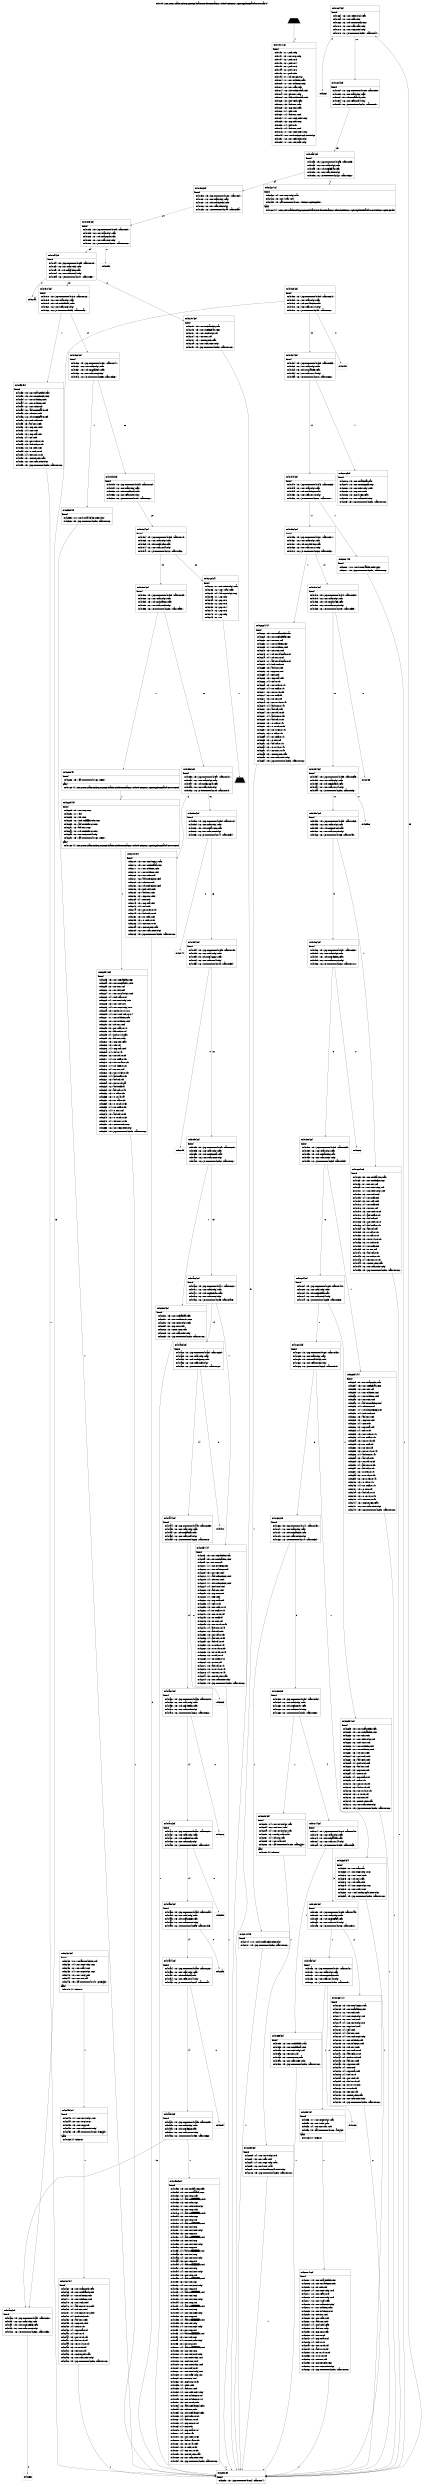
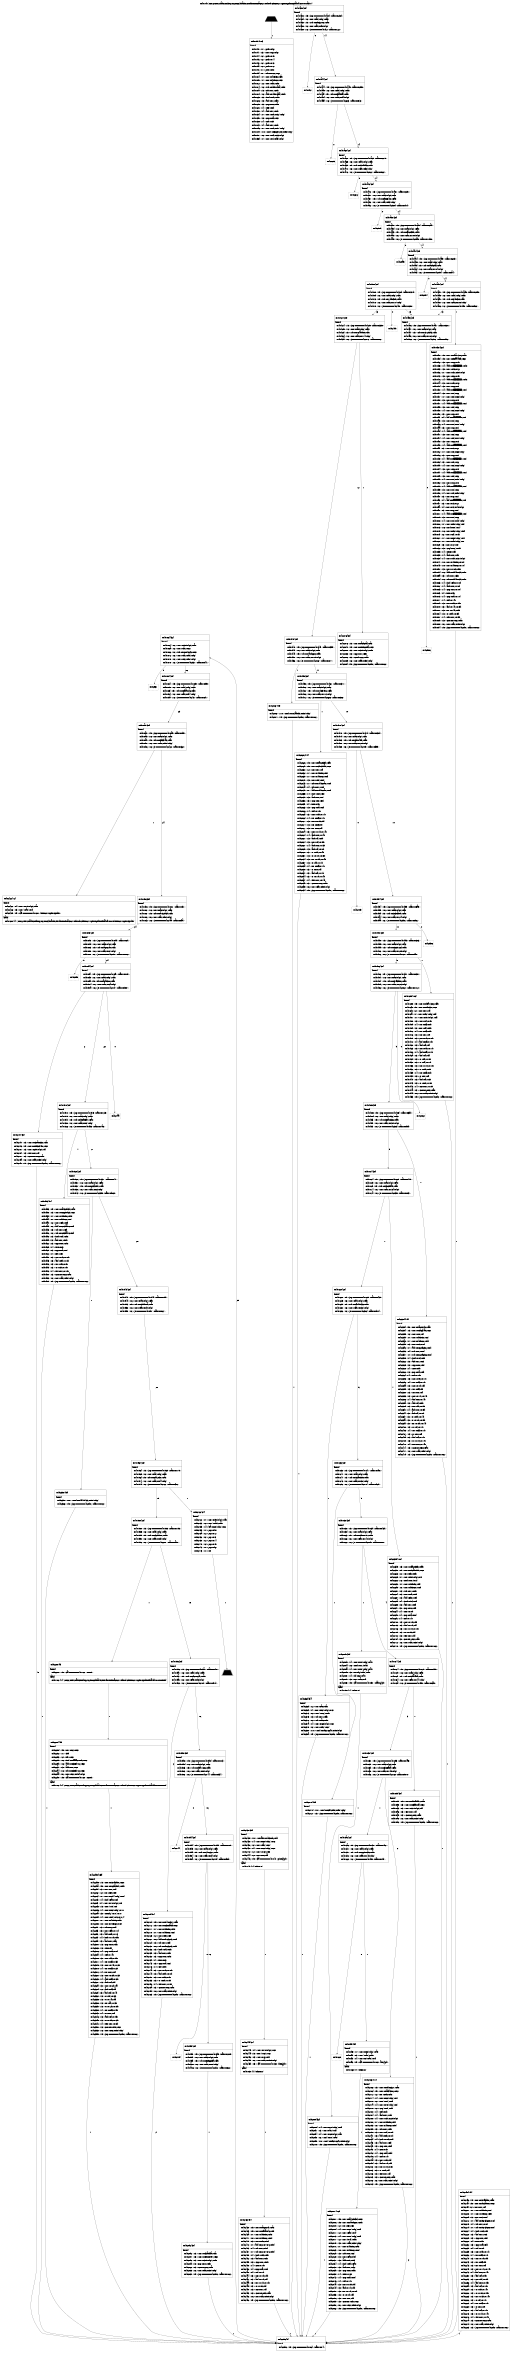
(196, 565) -> (187, 1498)
(212, 1289) -> none
